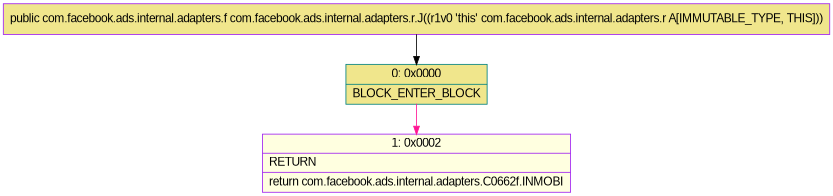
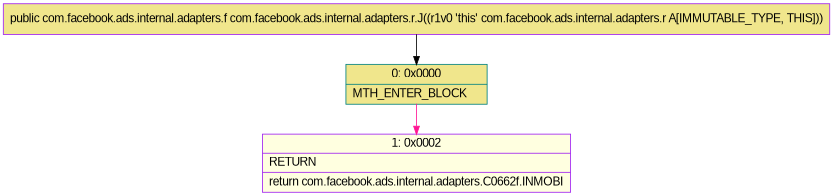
(417, 94) -> (410, 94)
